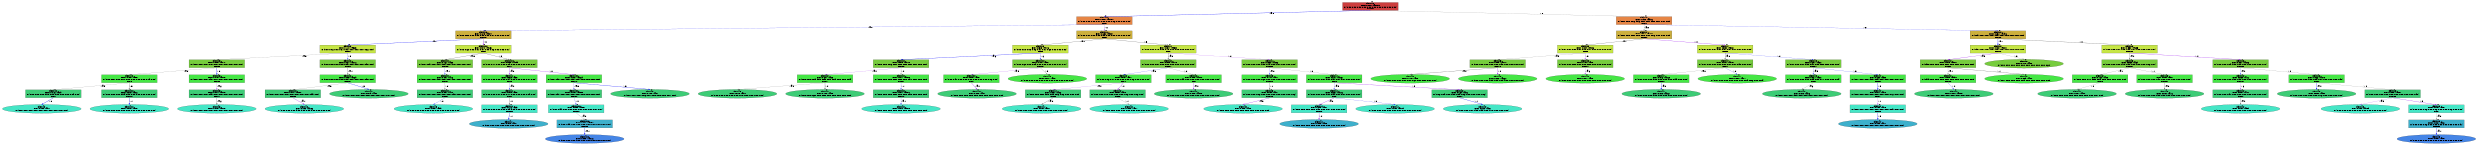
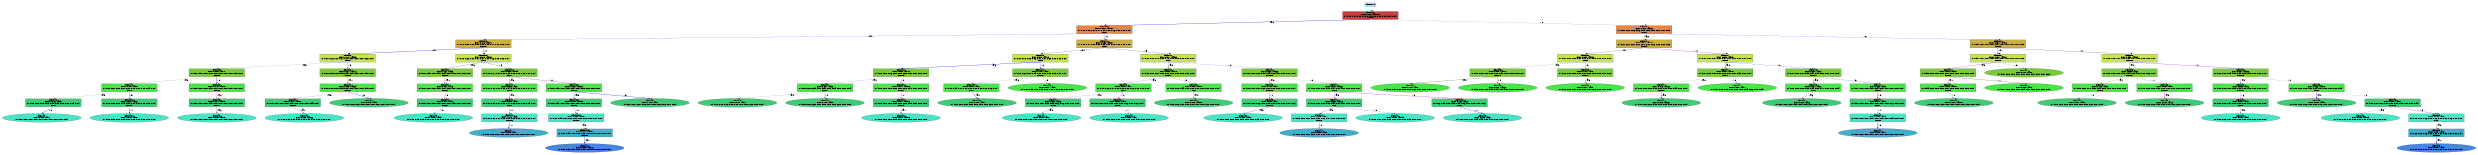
none -> (1370, 5)
